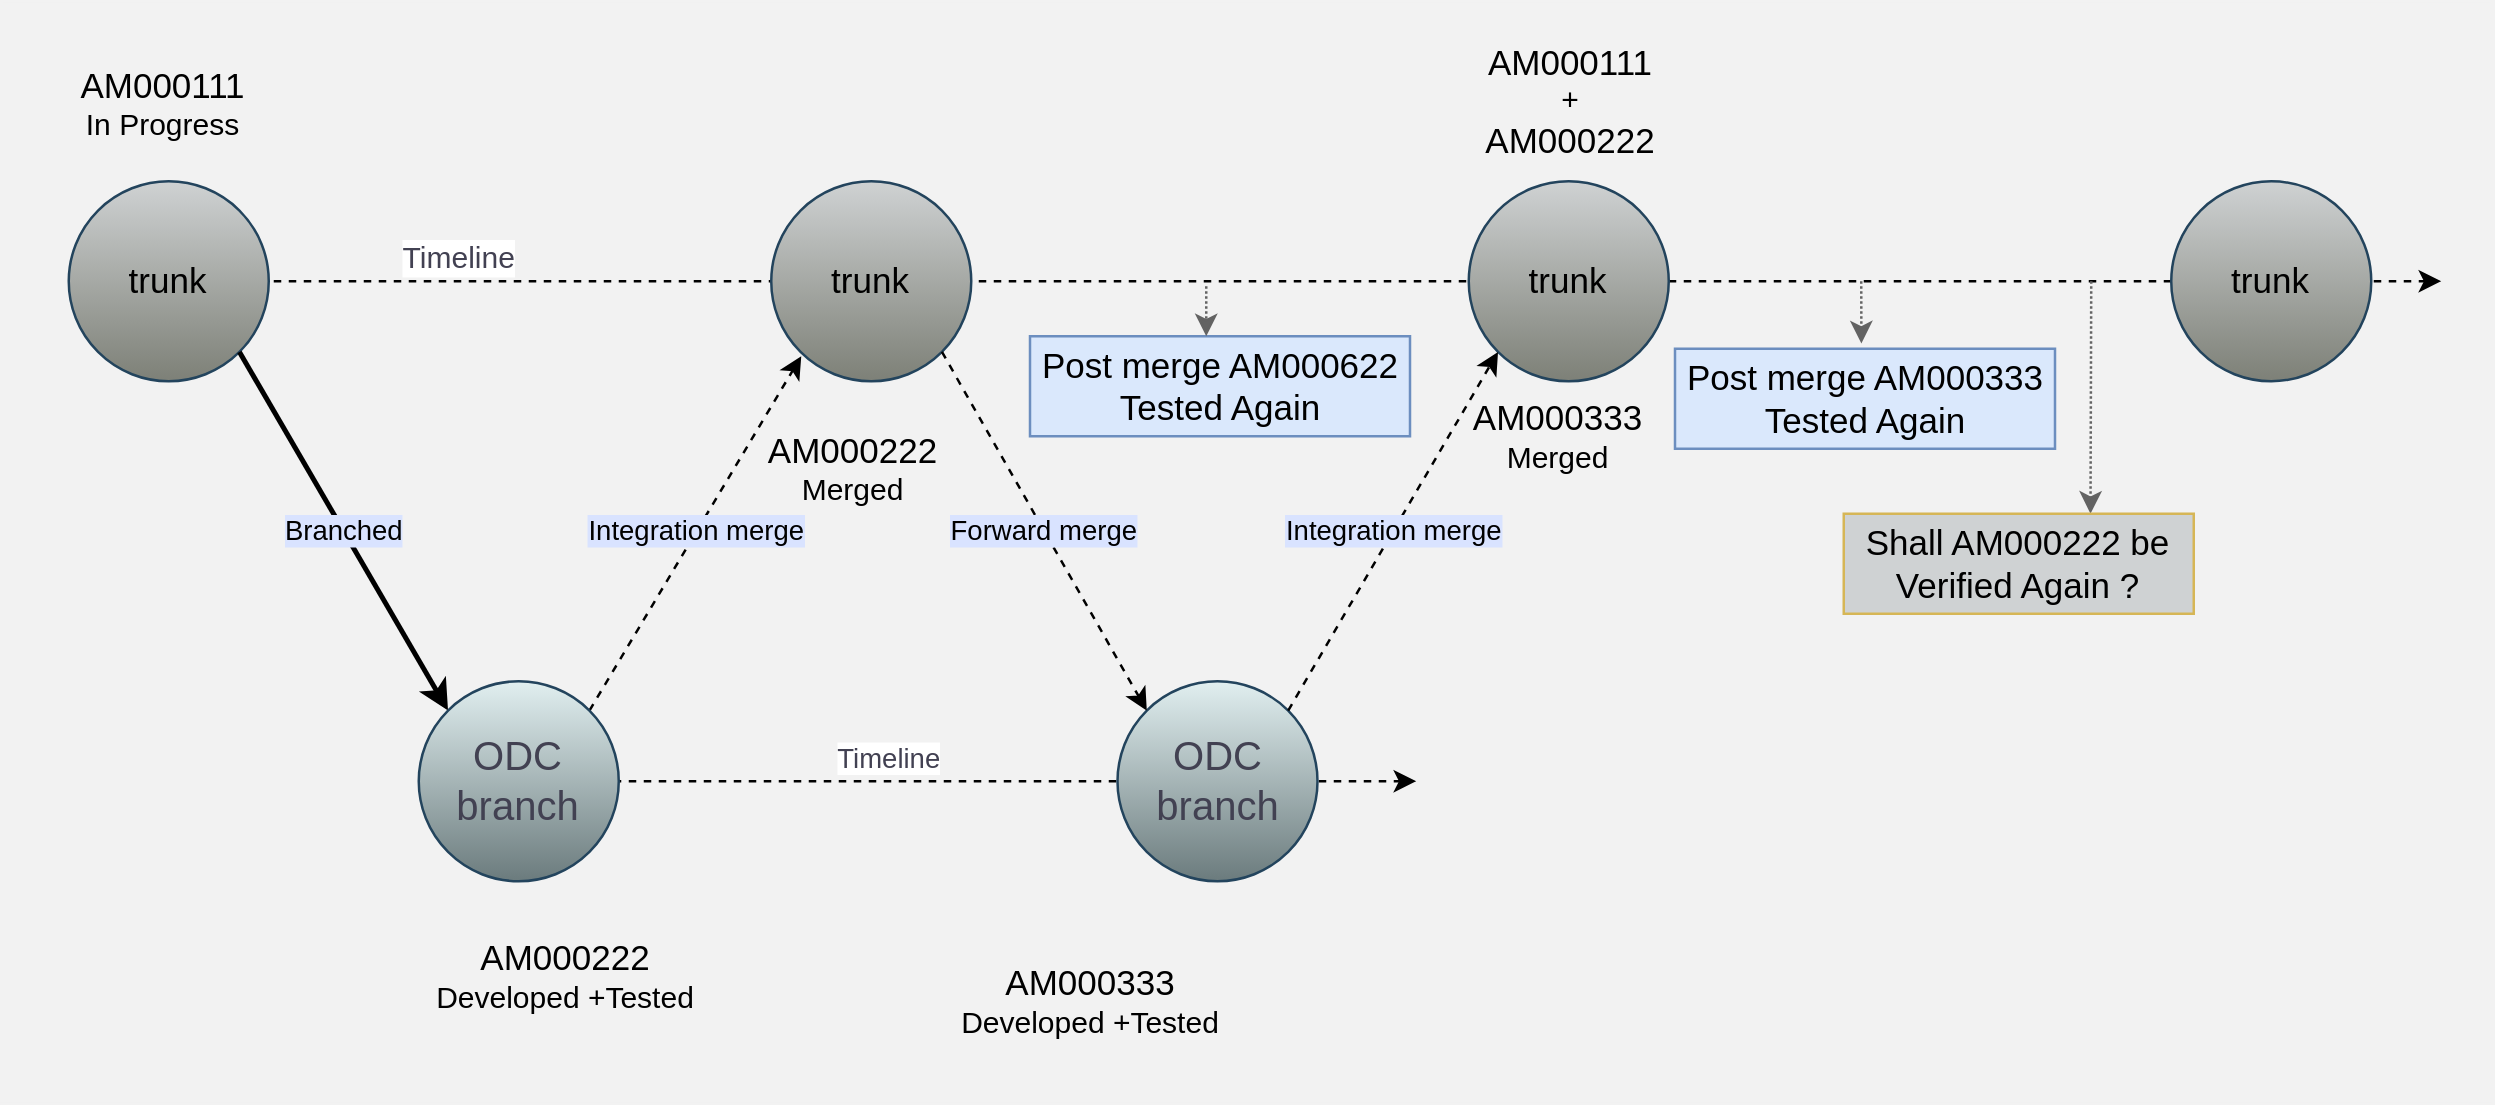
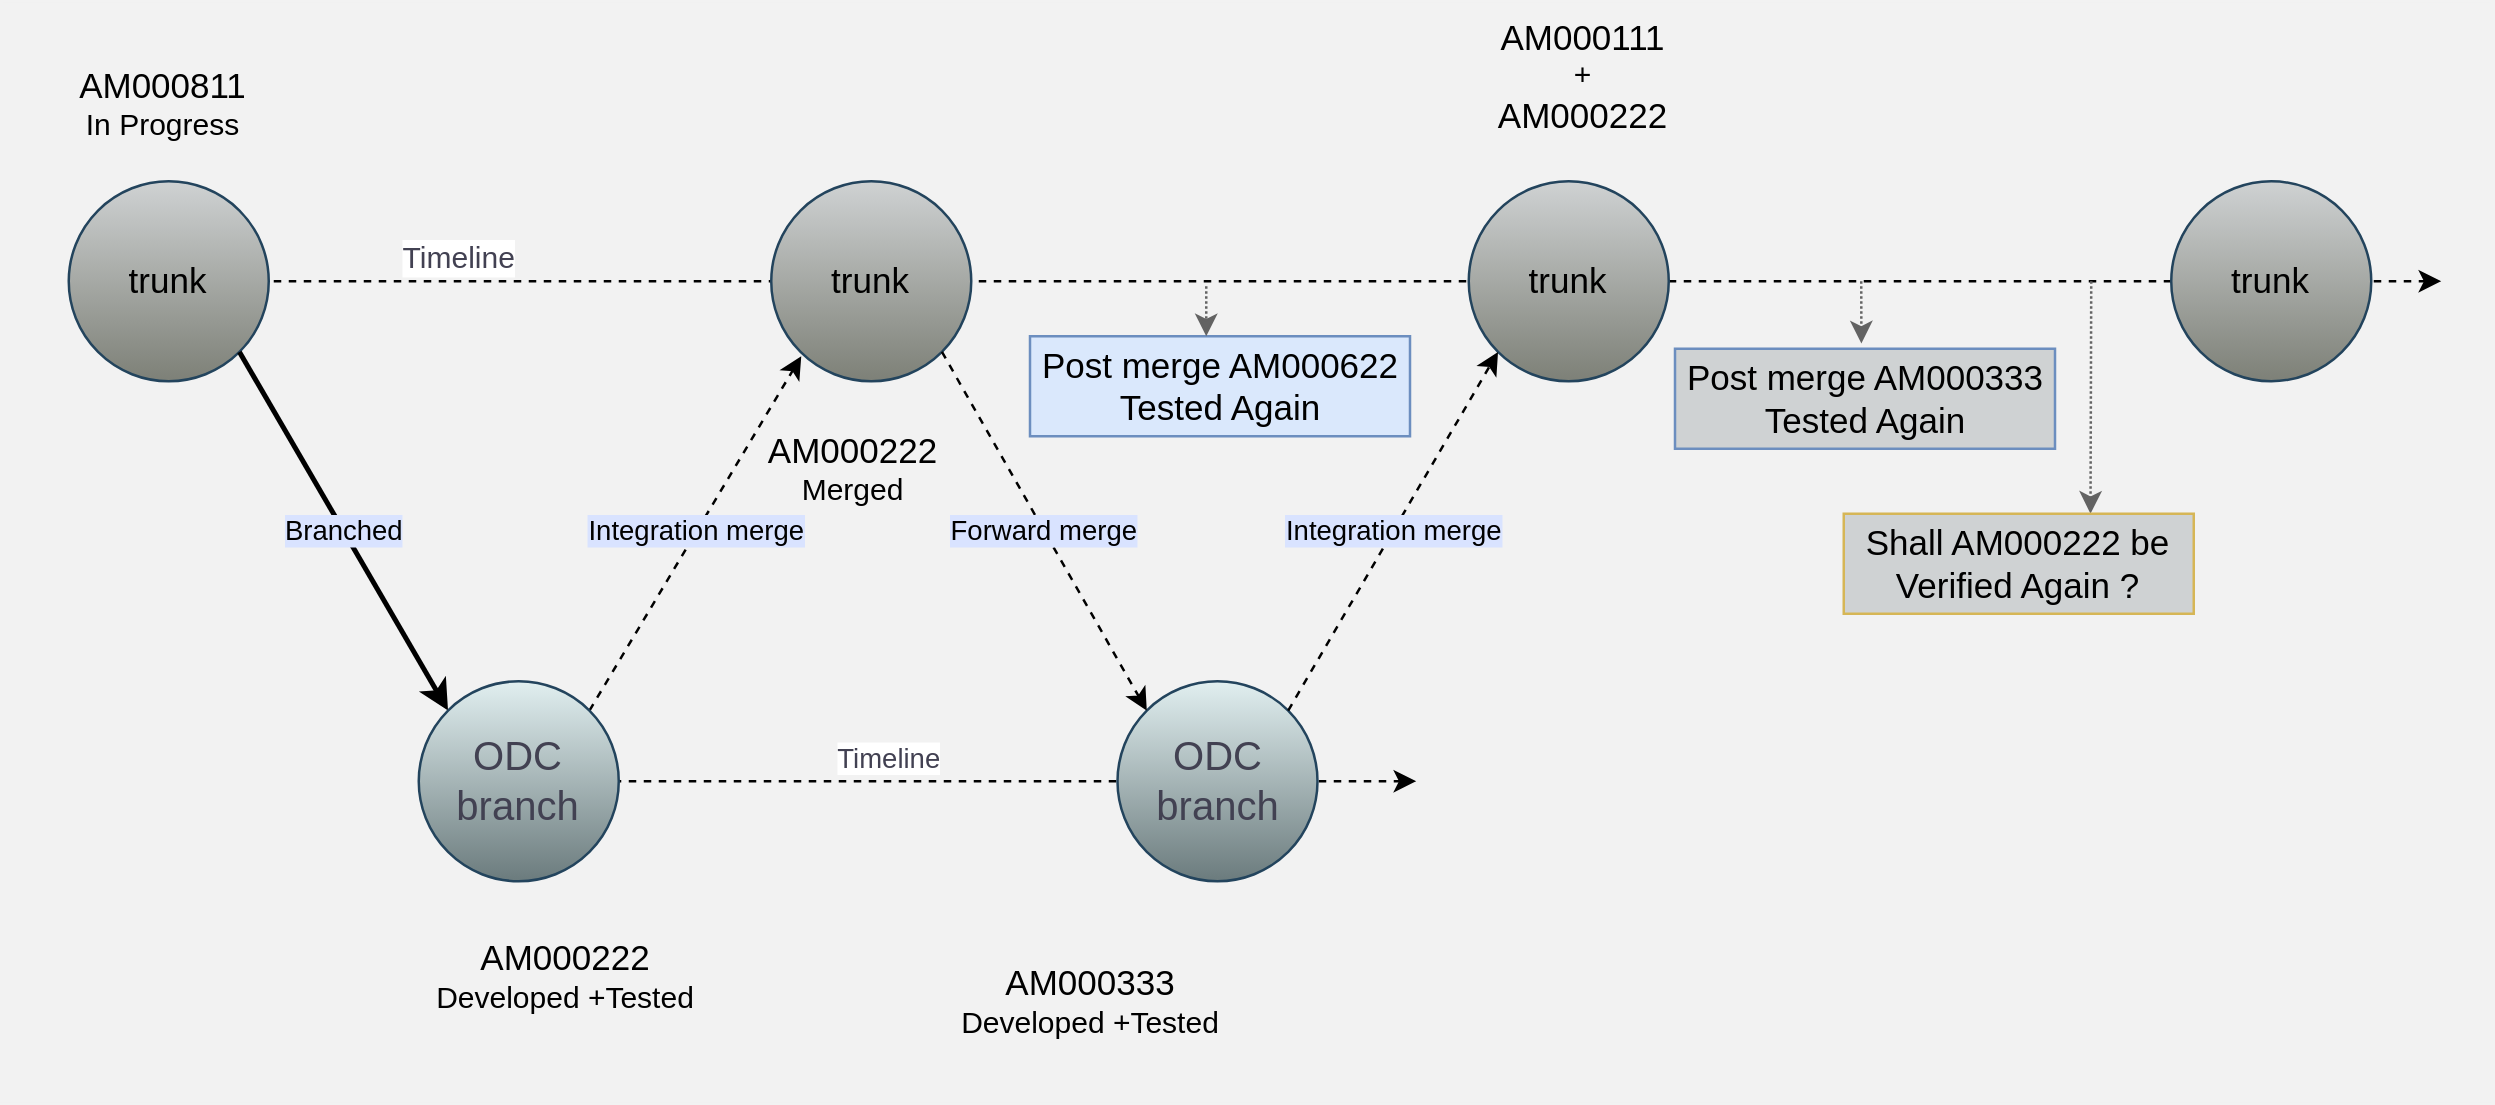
(1571, 101) -> (1584, 76)
(164, 104) -> (164, 104)
(1865, 399) -> (1865, 399)
(1559, 436) -> none
